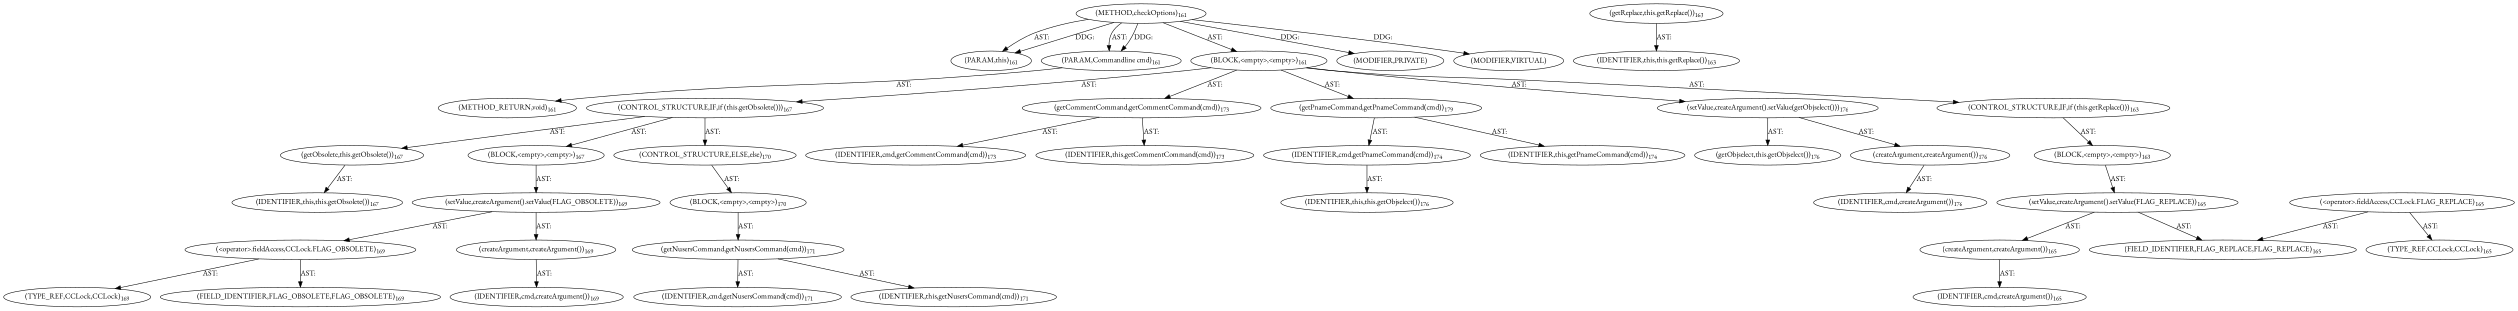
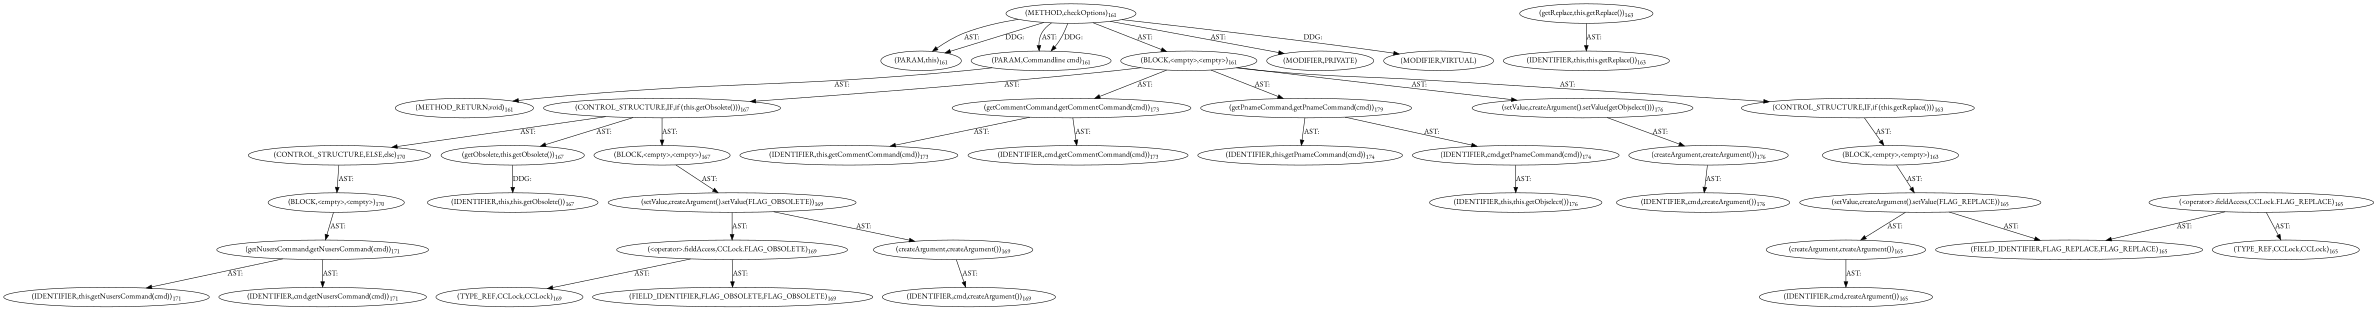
(1291, 37) -> (1219, 37)
(1768, 155) -> none
(345, 179) -> (523, 179)
